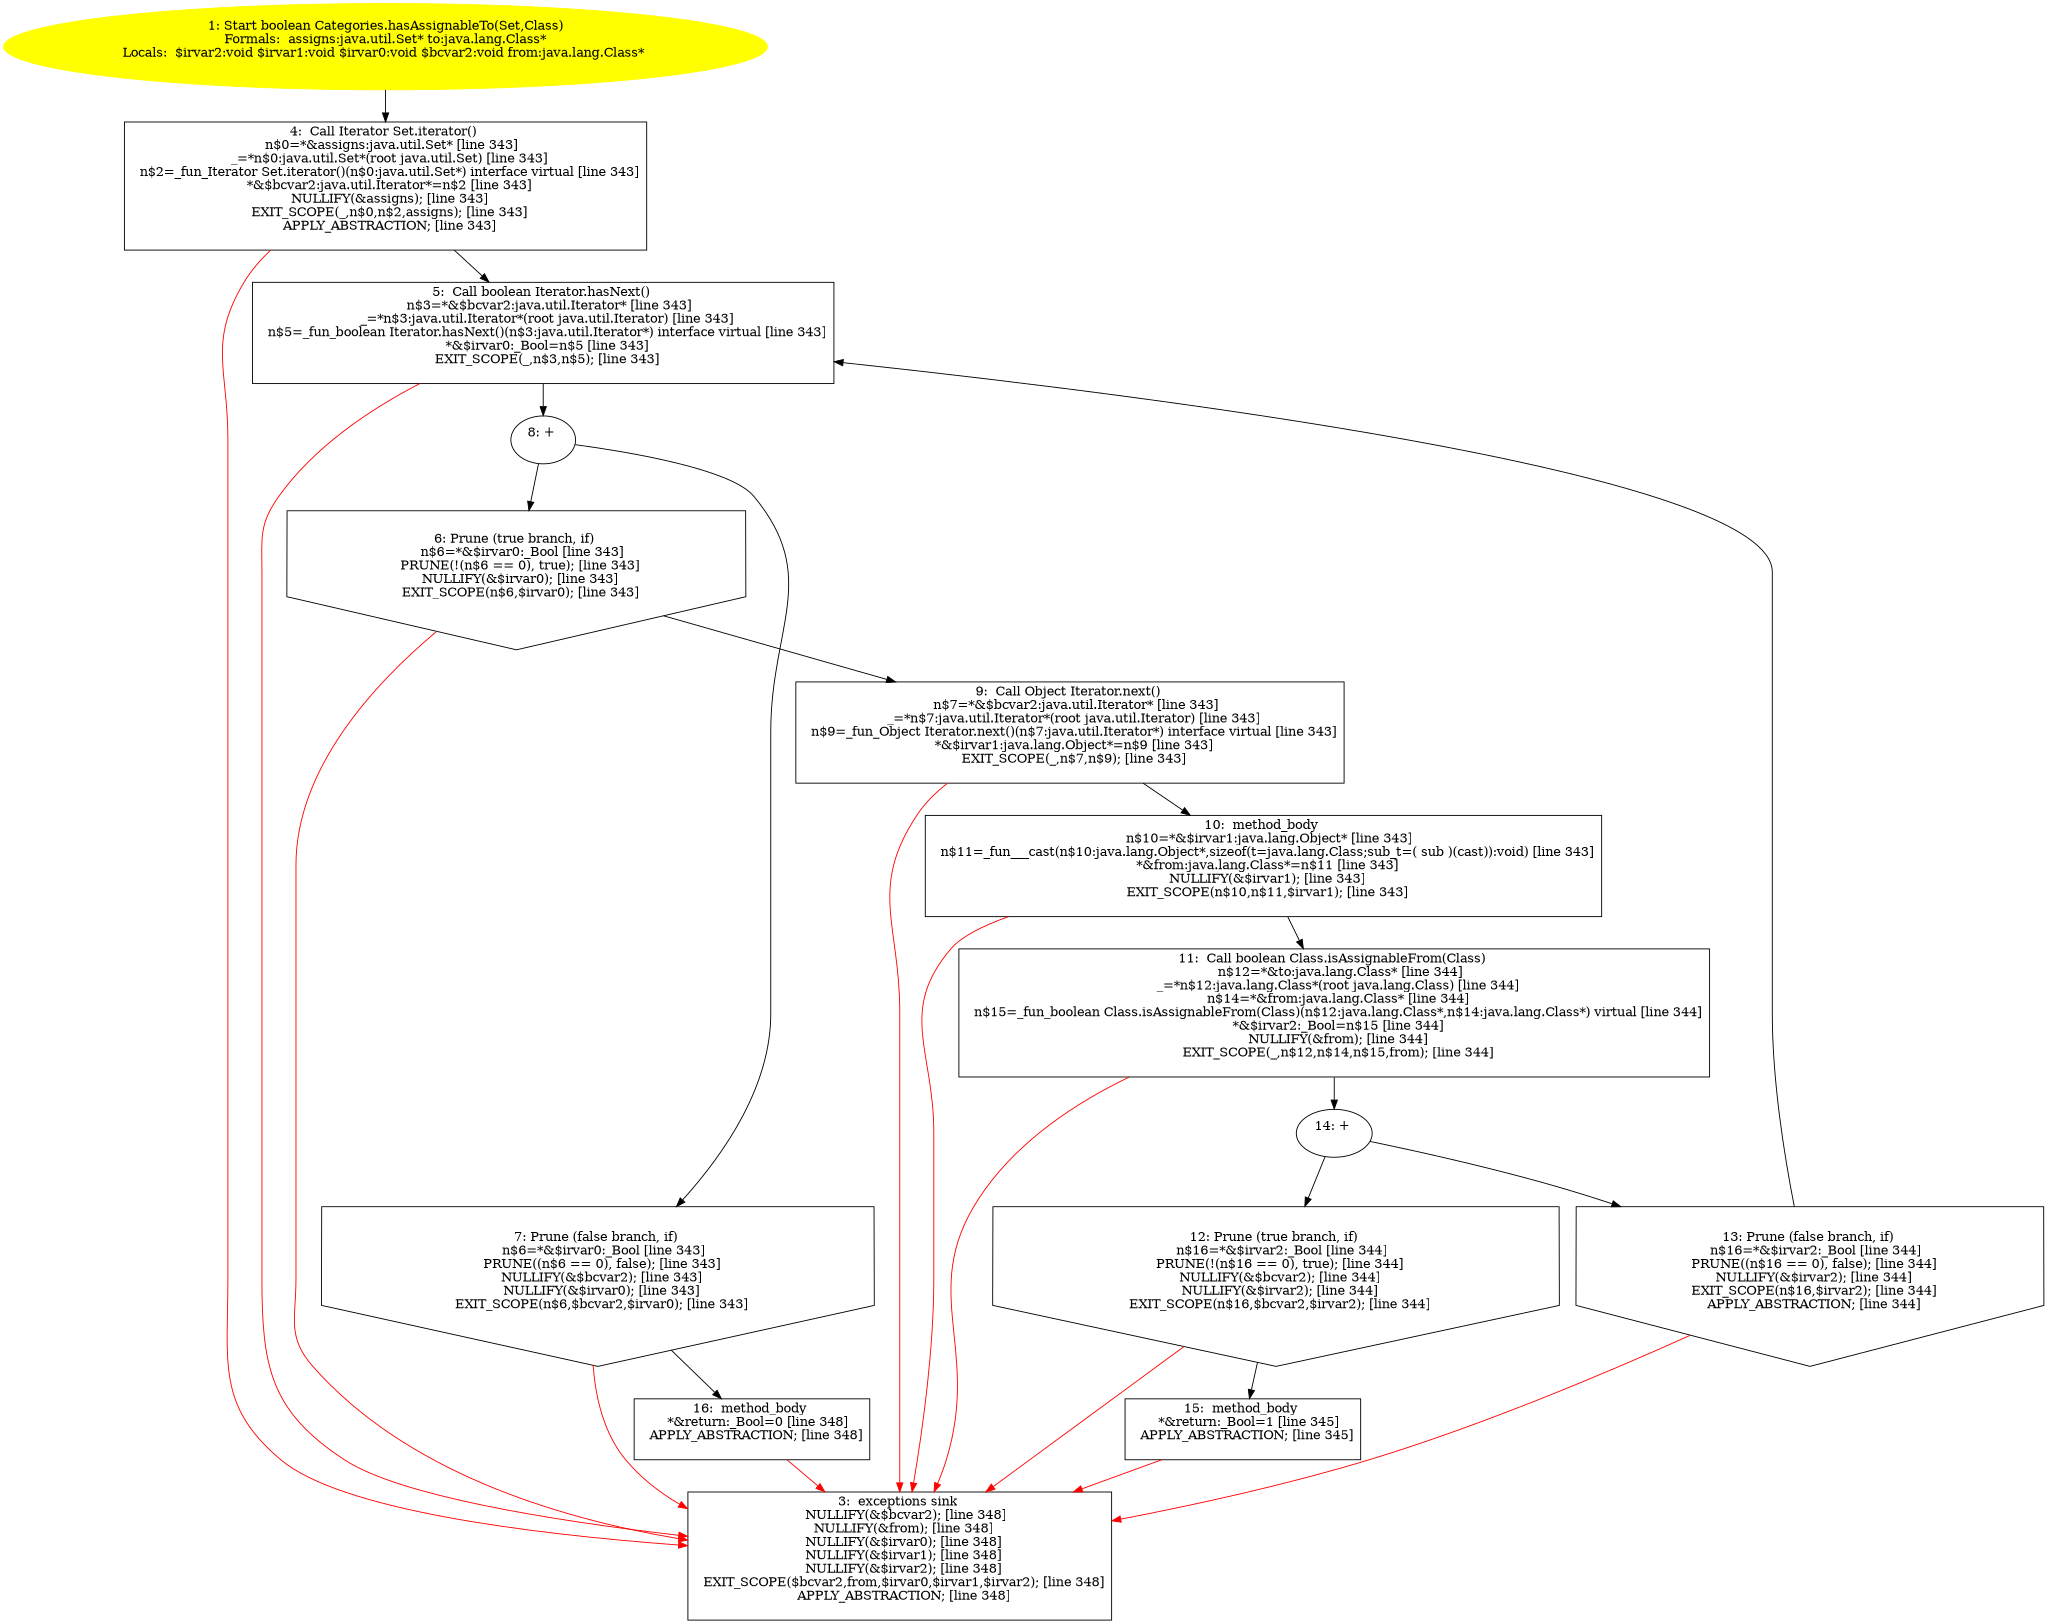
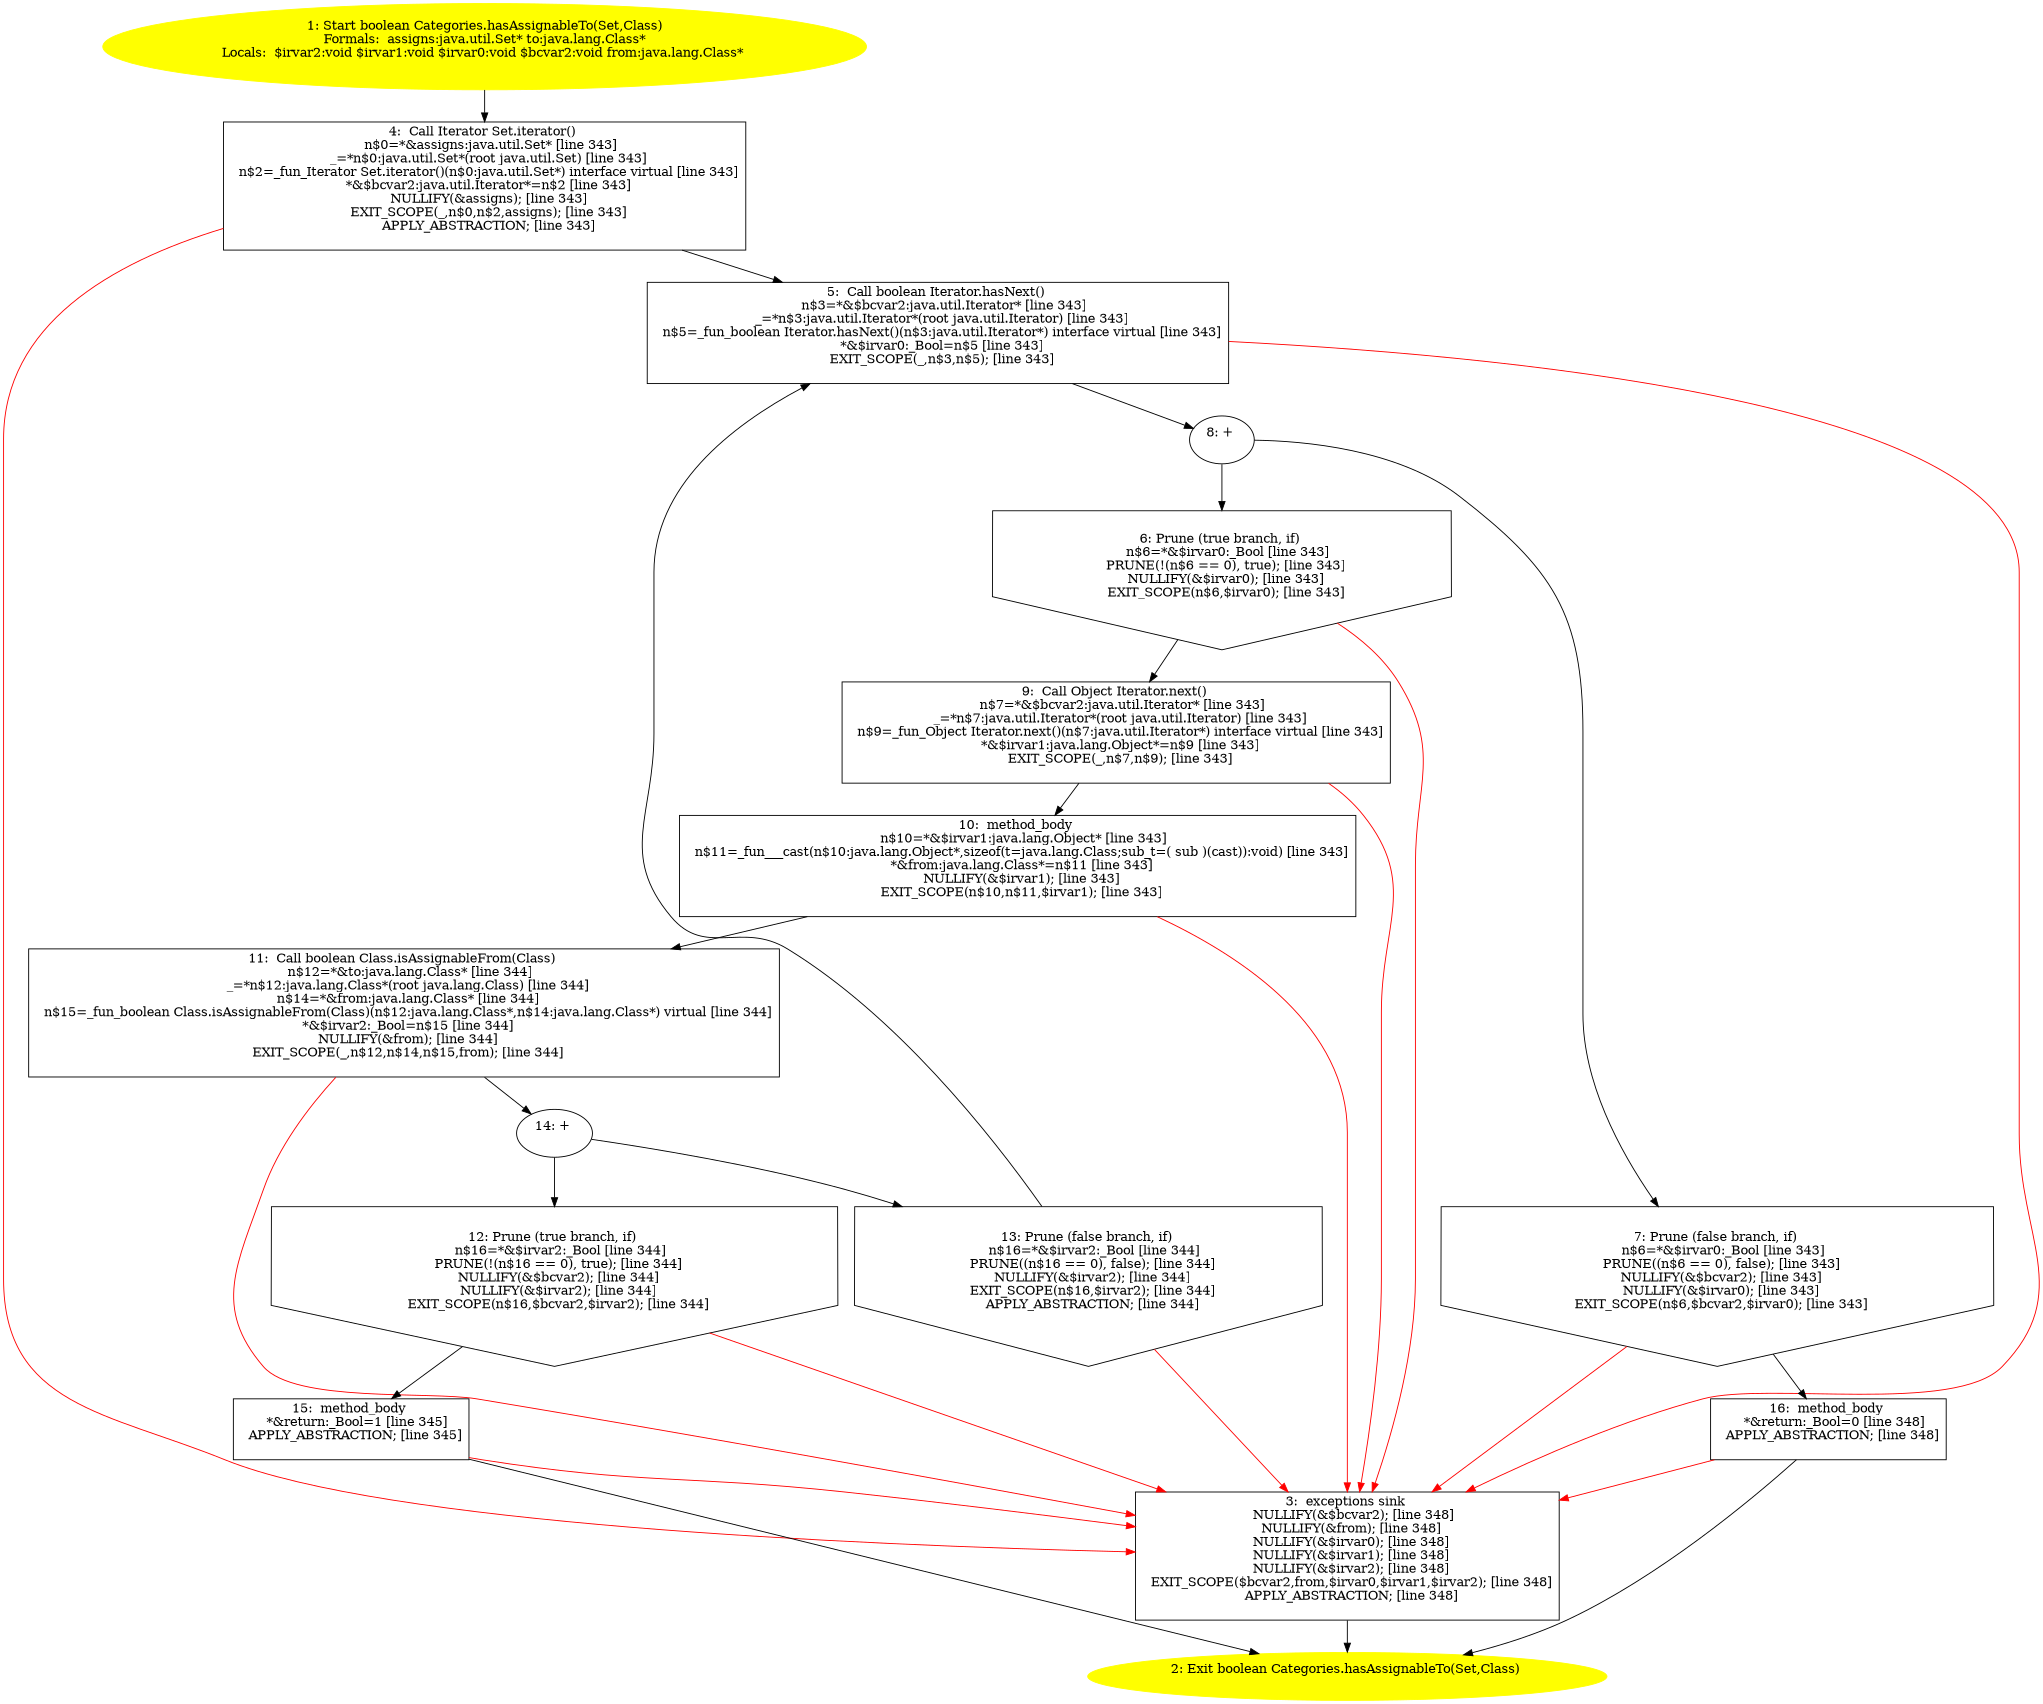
none -> (1347, 1676)
